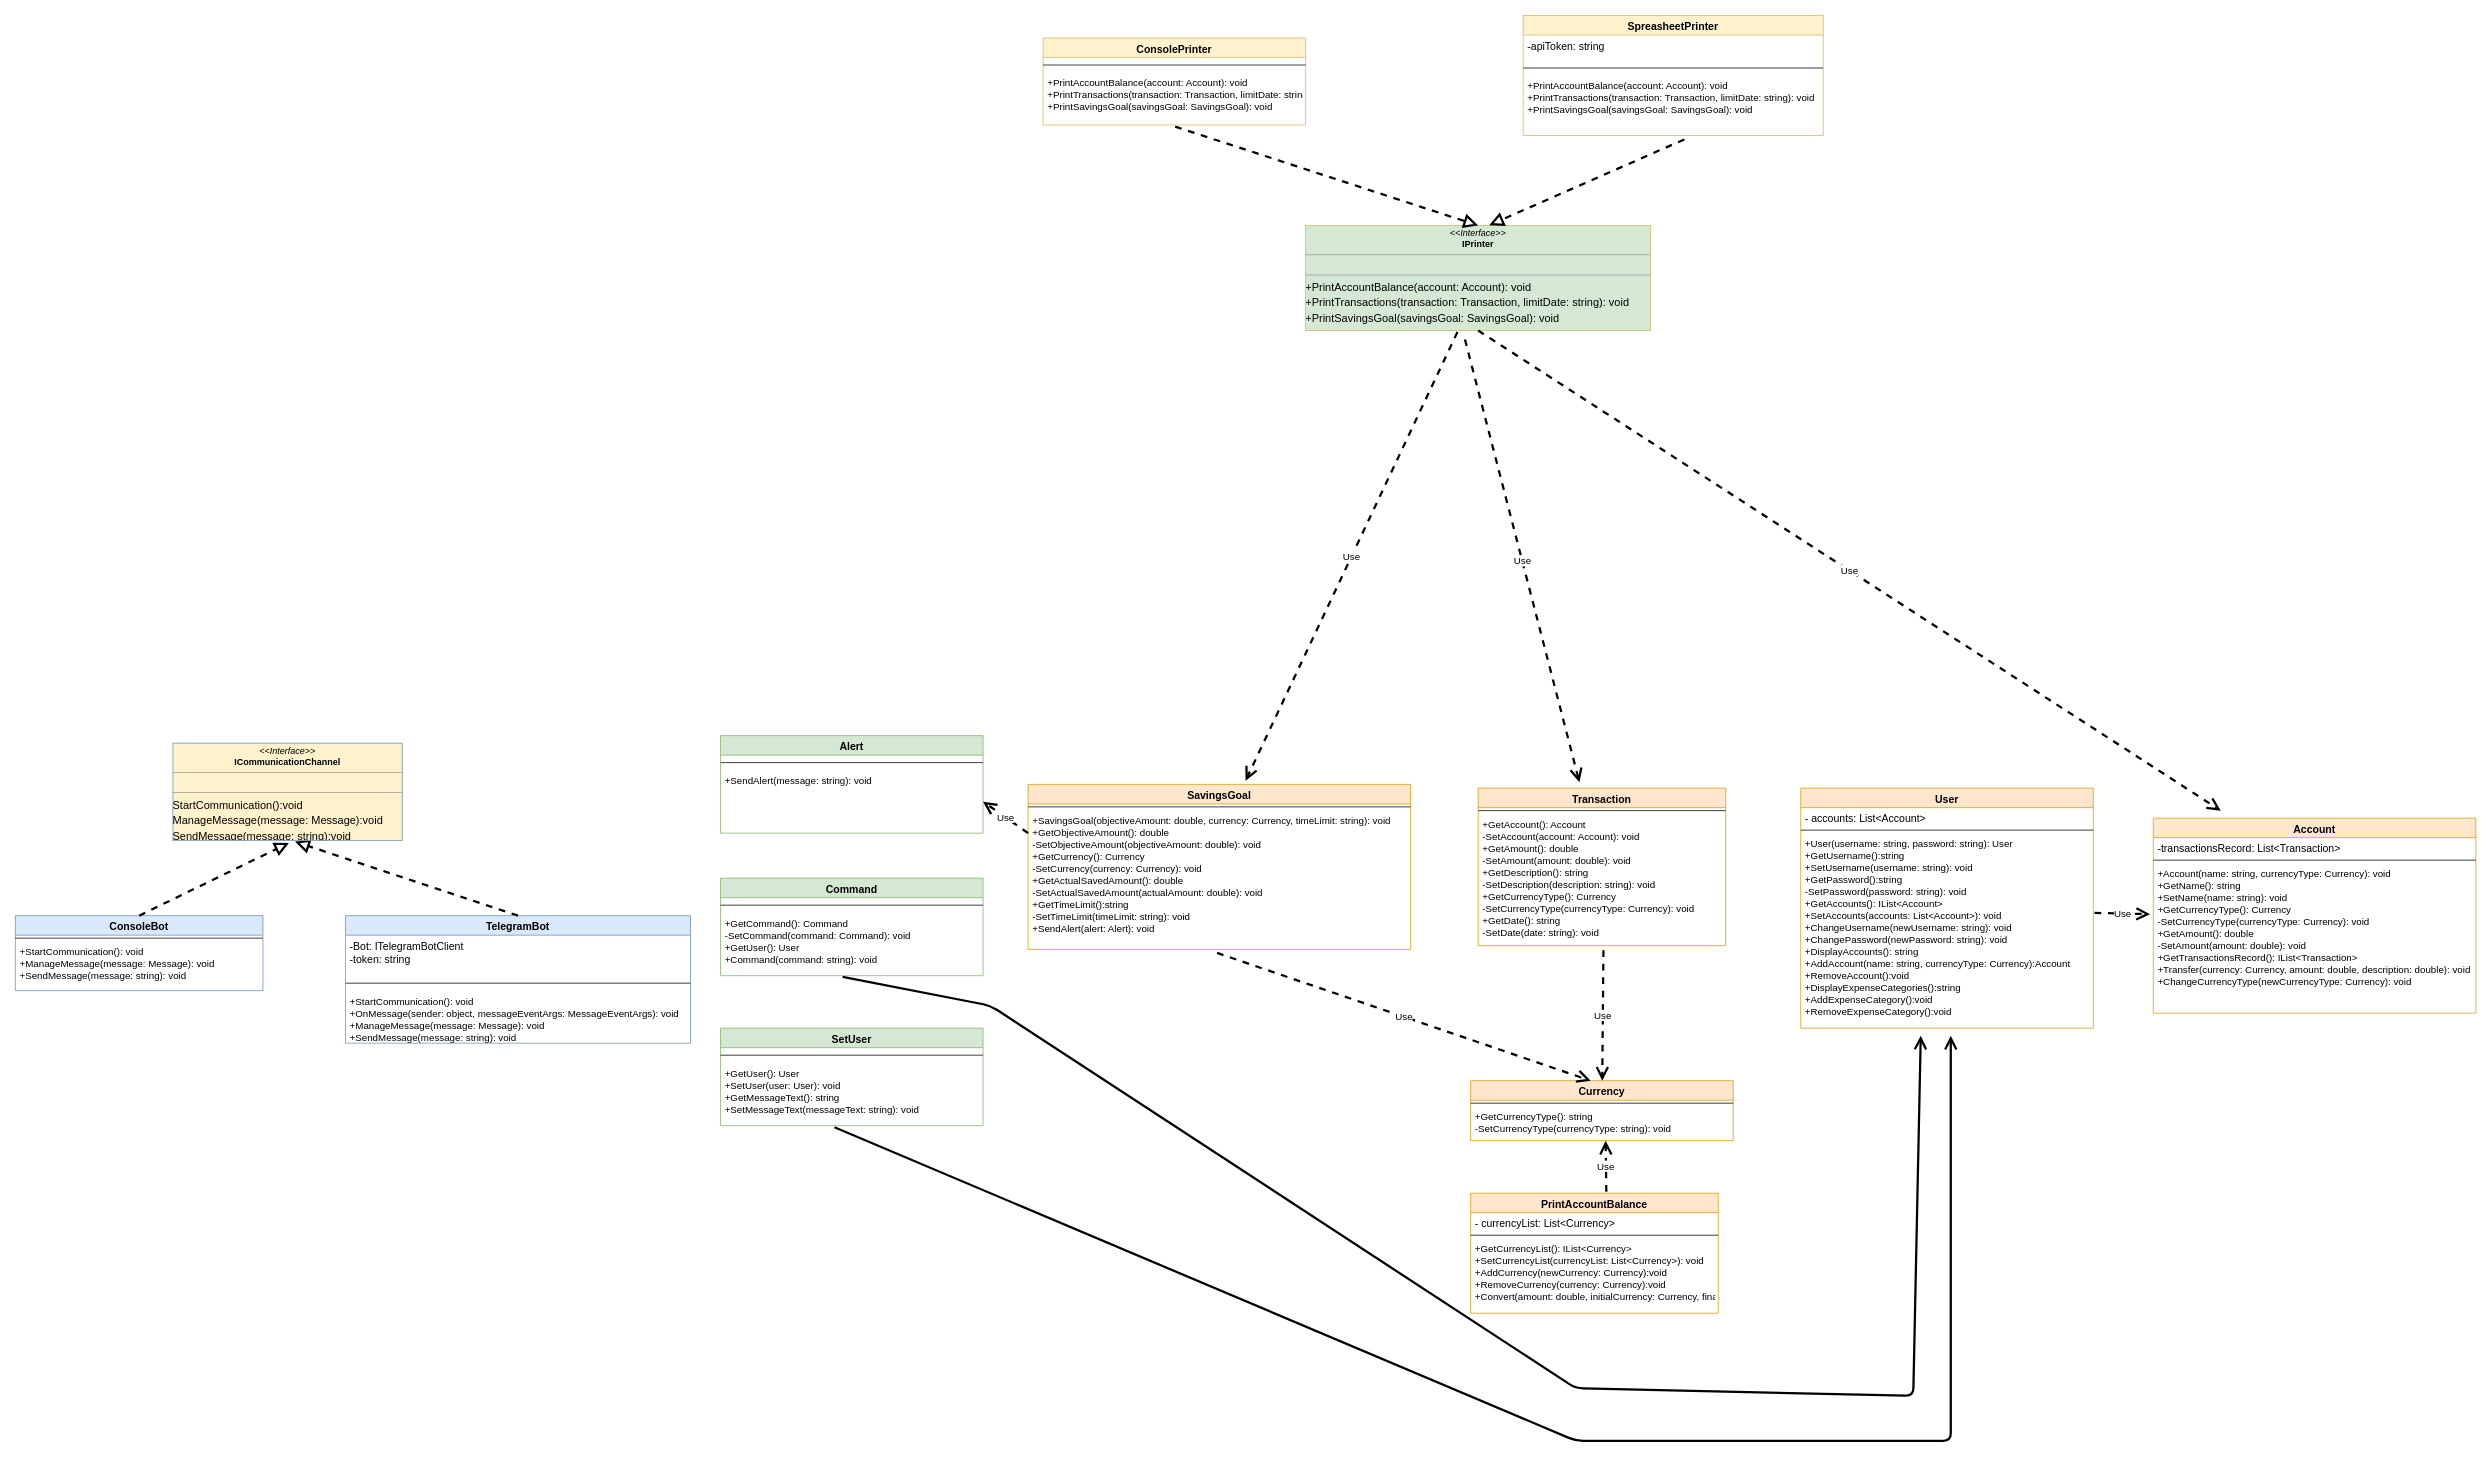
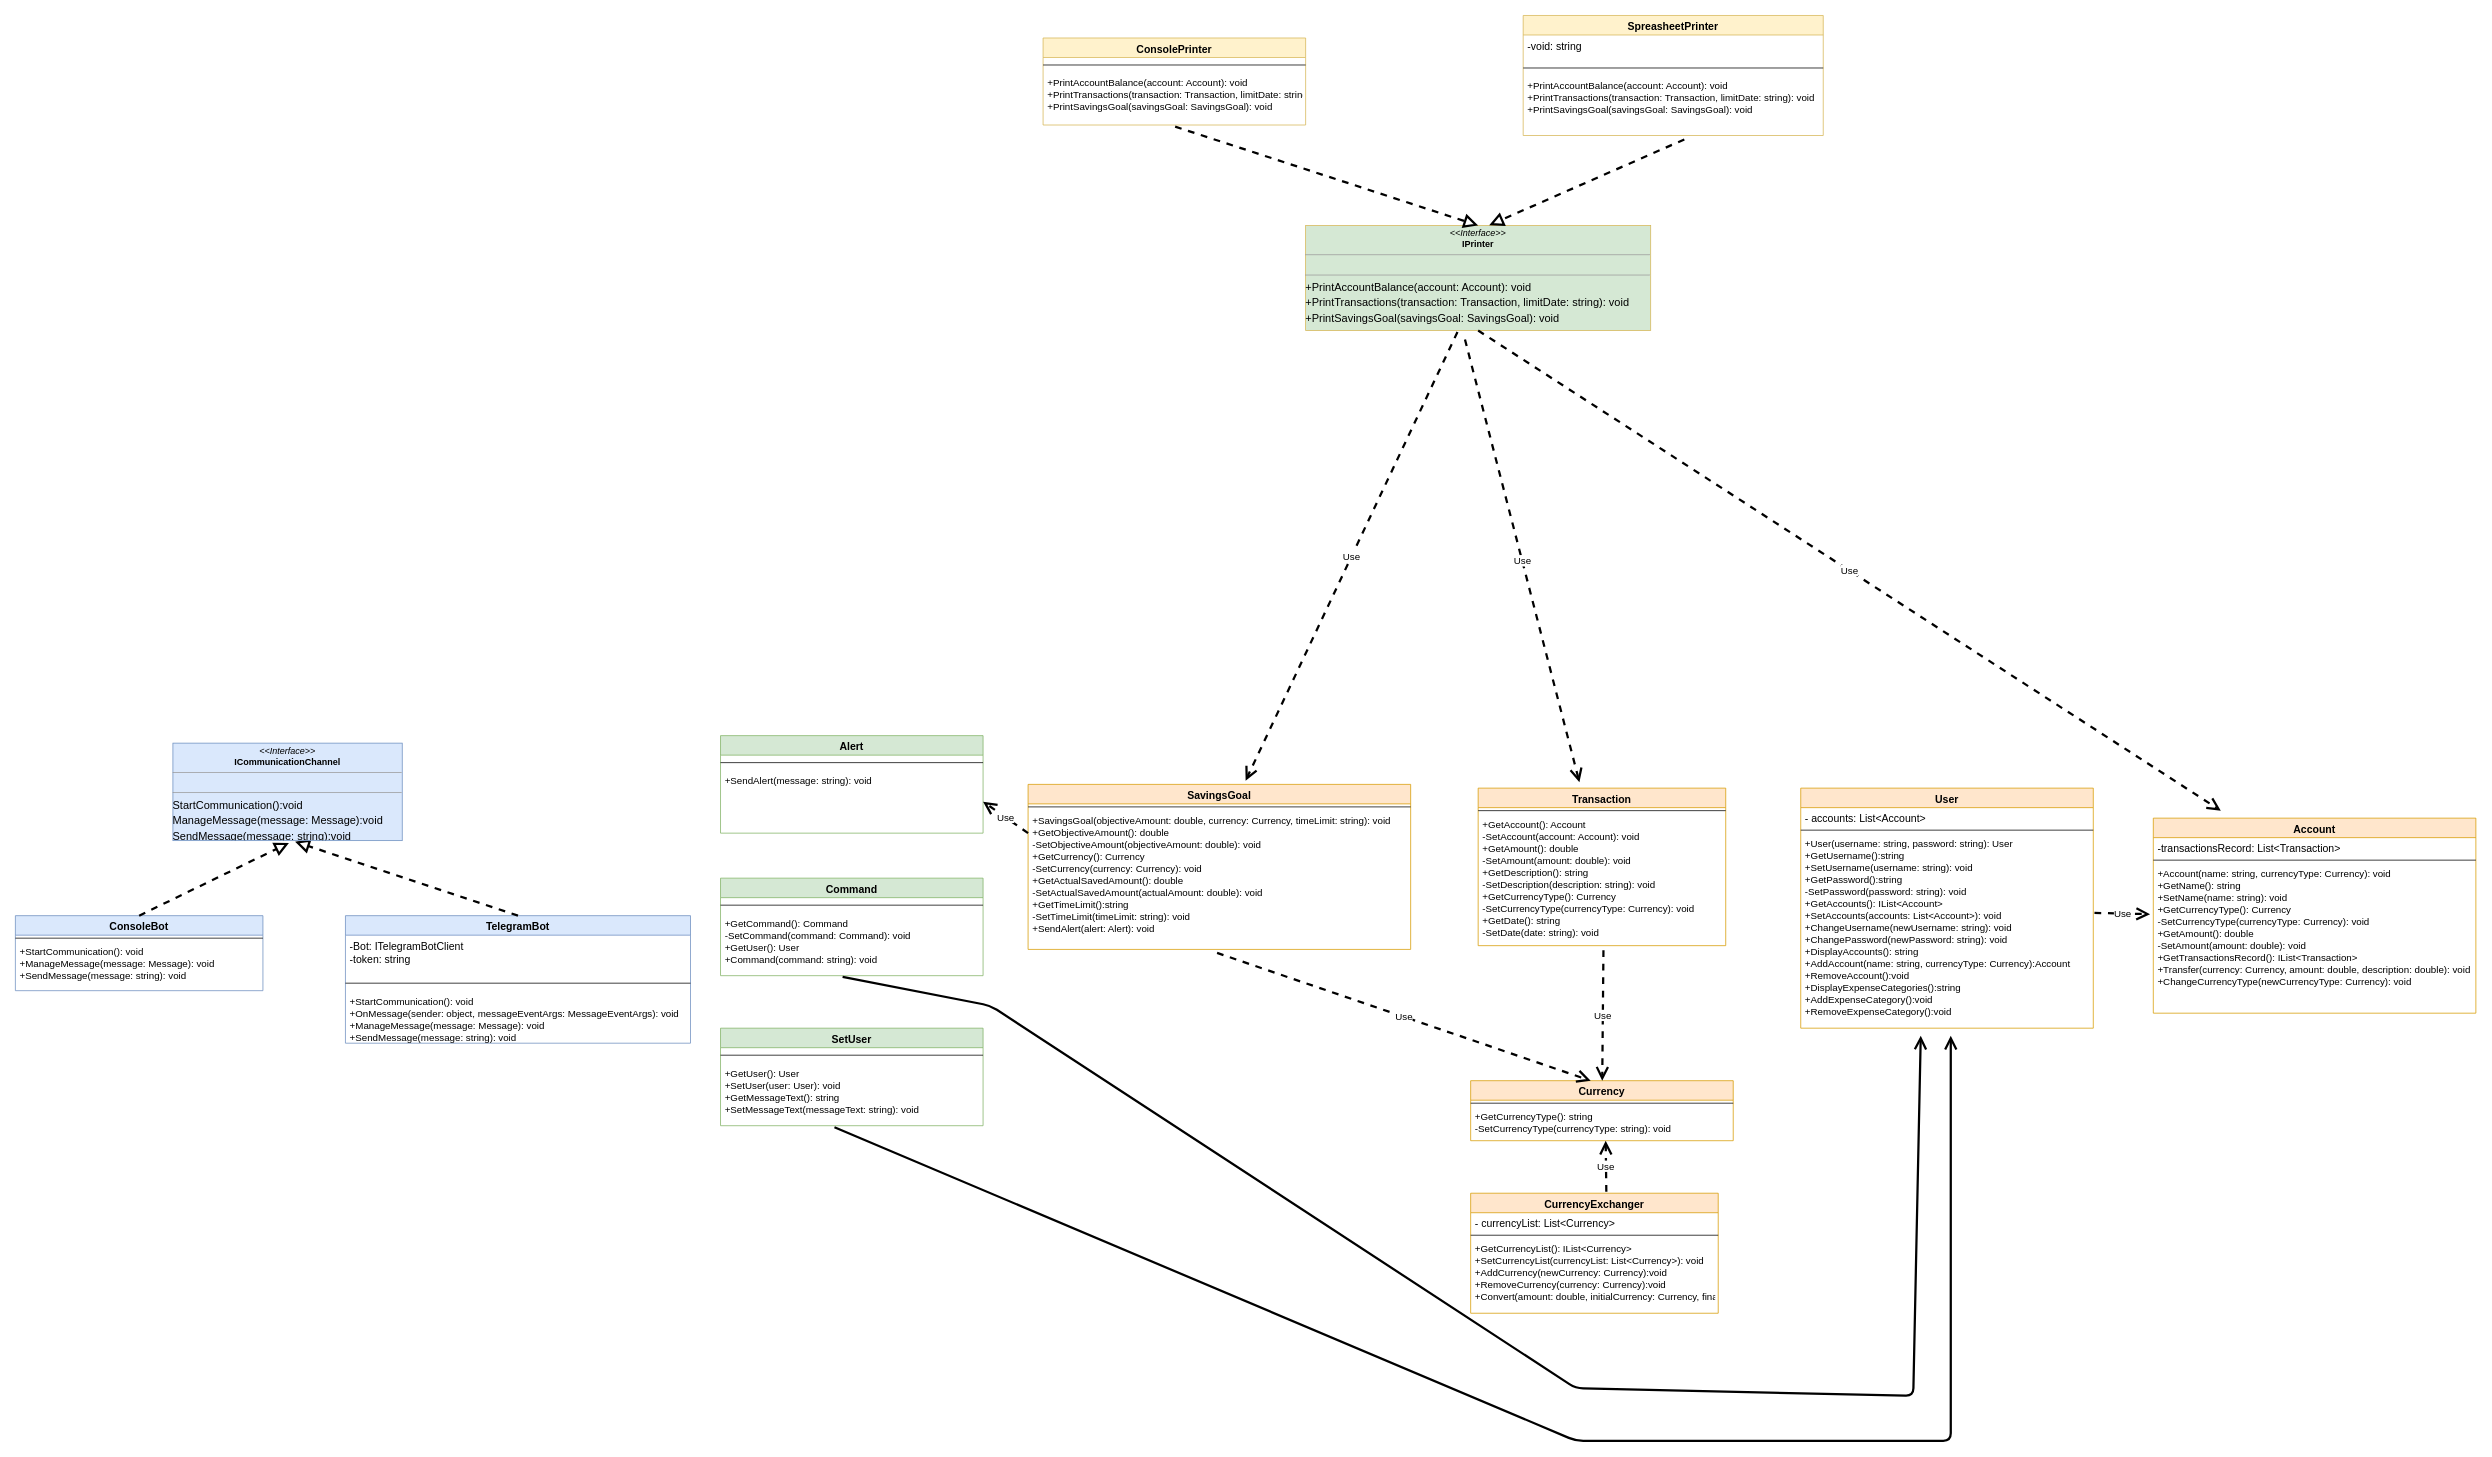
(1572, 46) -> (1560, 46)
(288, 792) -> (288, 792)
(1594, 1204) -> (1594, 1204)
